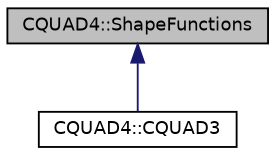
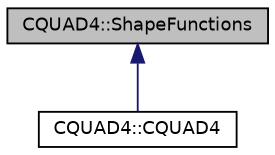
(138, 129) -> (138, 129)
